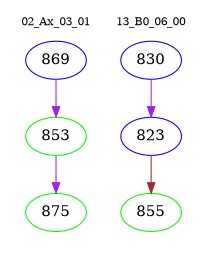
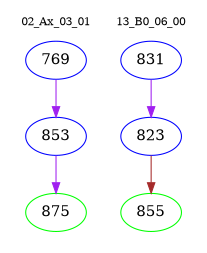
(56, 60) -> (56, 60)
(151, 60) -> (151, 60)
(56, 136) -> (56, 136)
